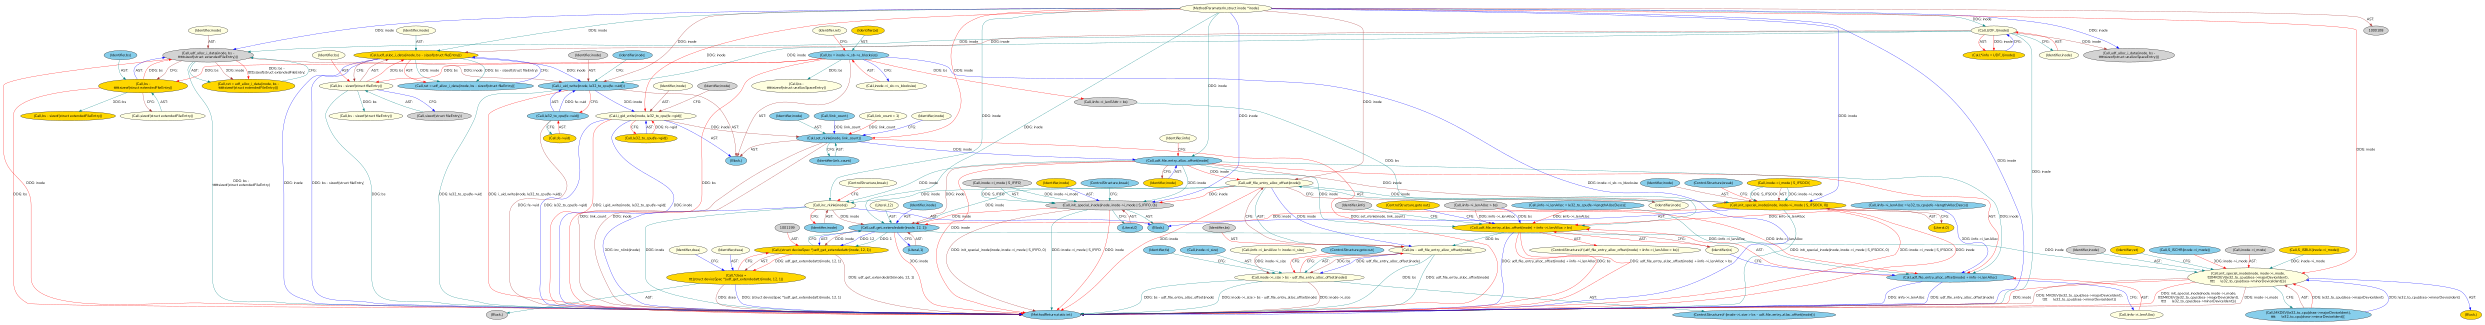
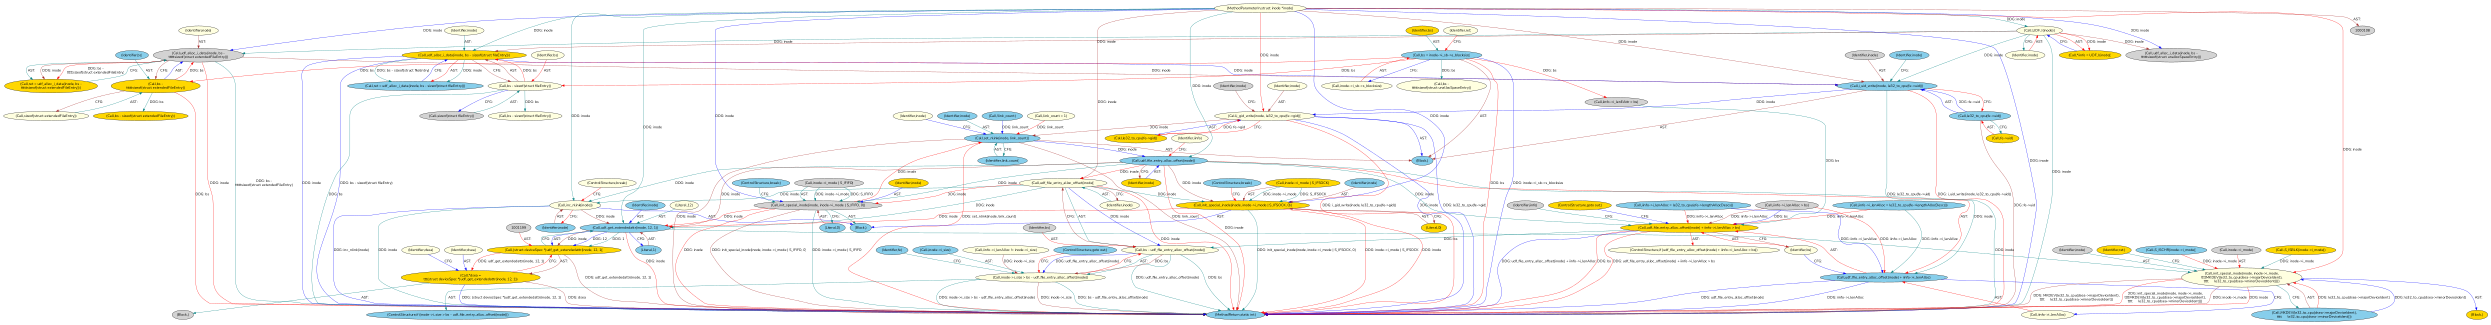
(979, 17) -> (910, 163)
